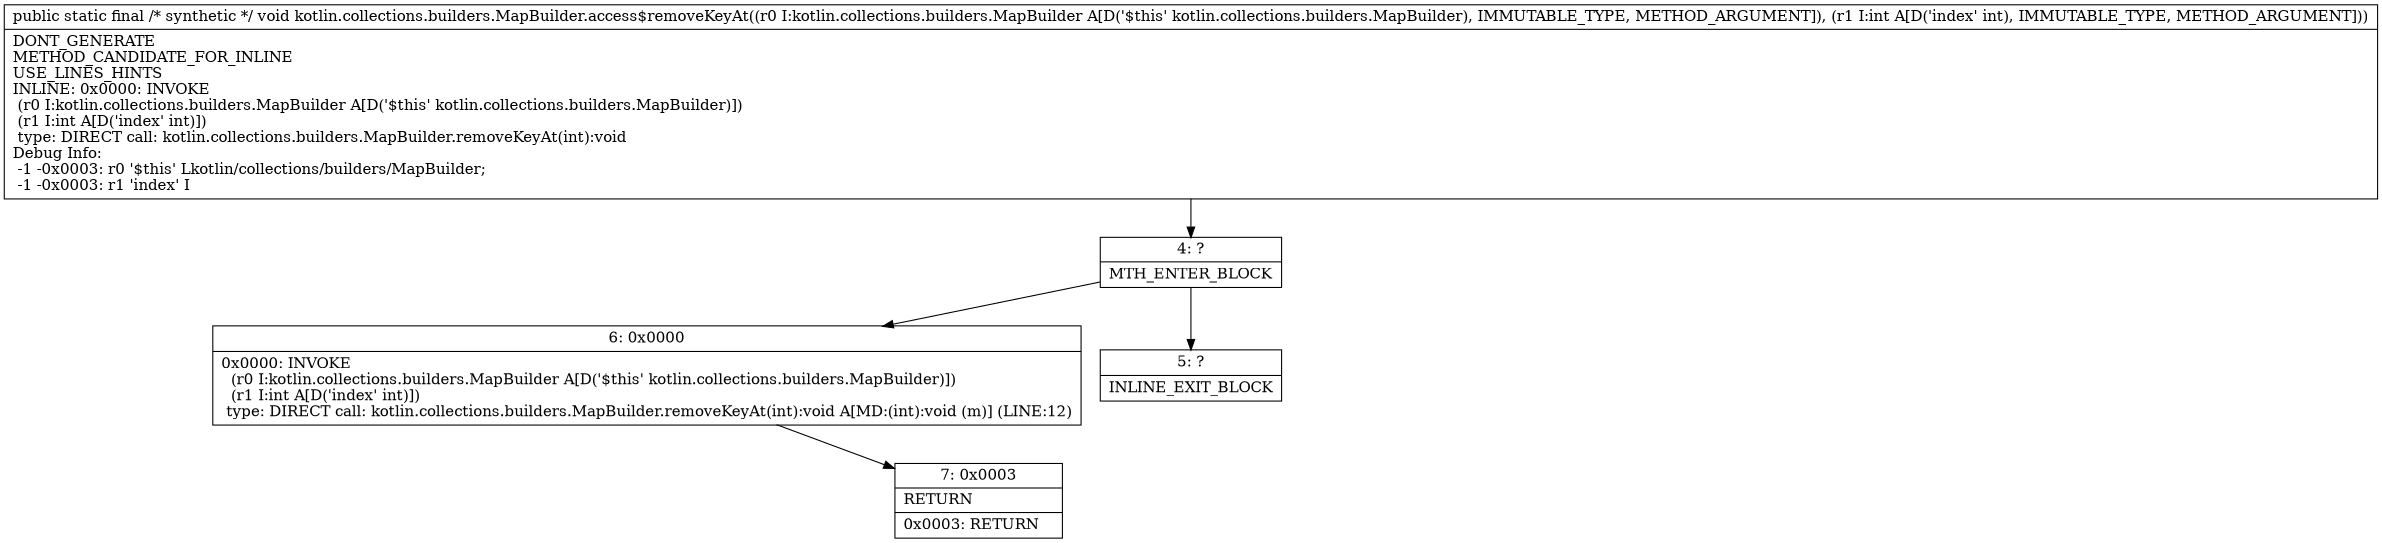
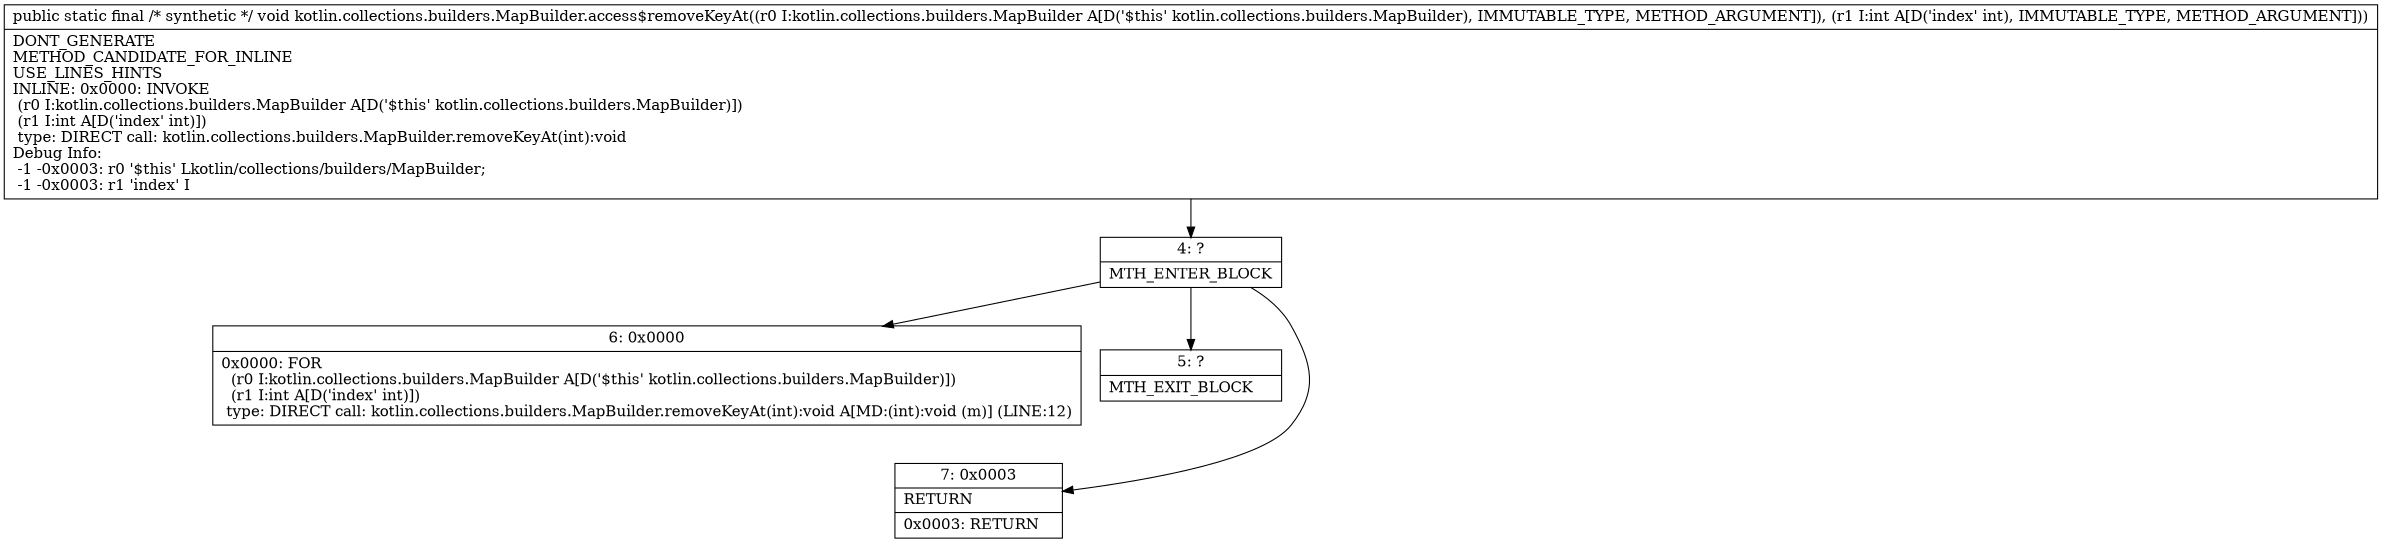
(291, 364) -> (276, 364)
(1191, 388) -> (1181, 388)
(830, 445) -> (1264, 444)
